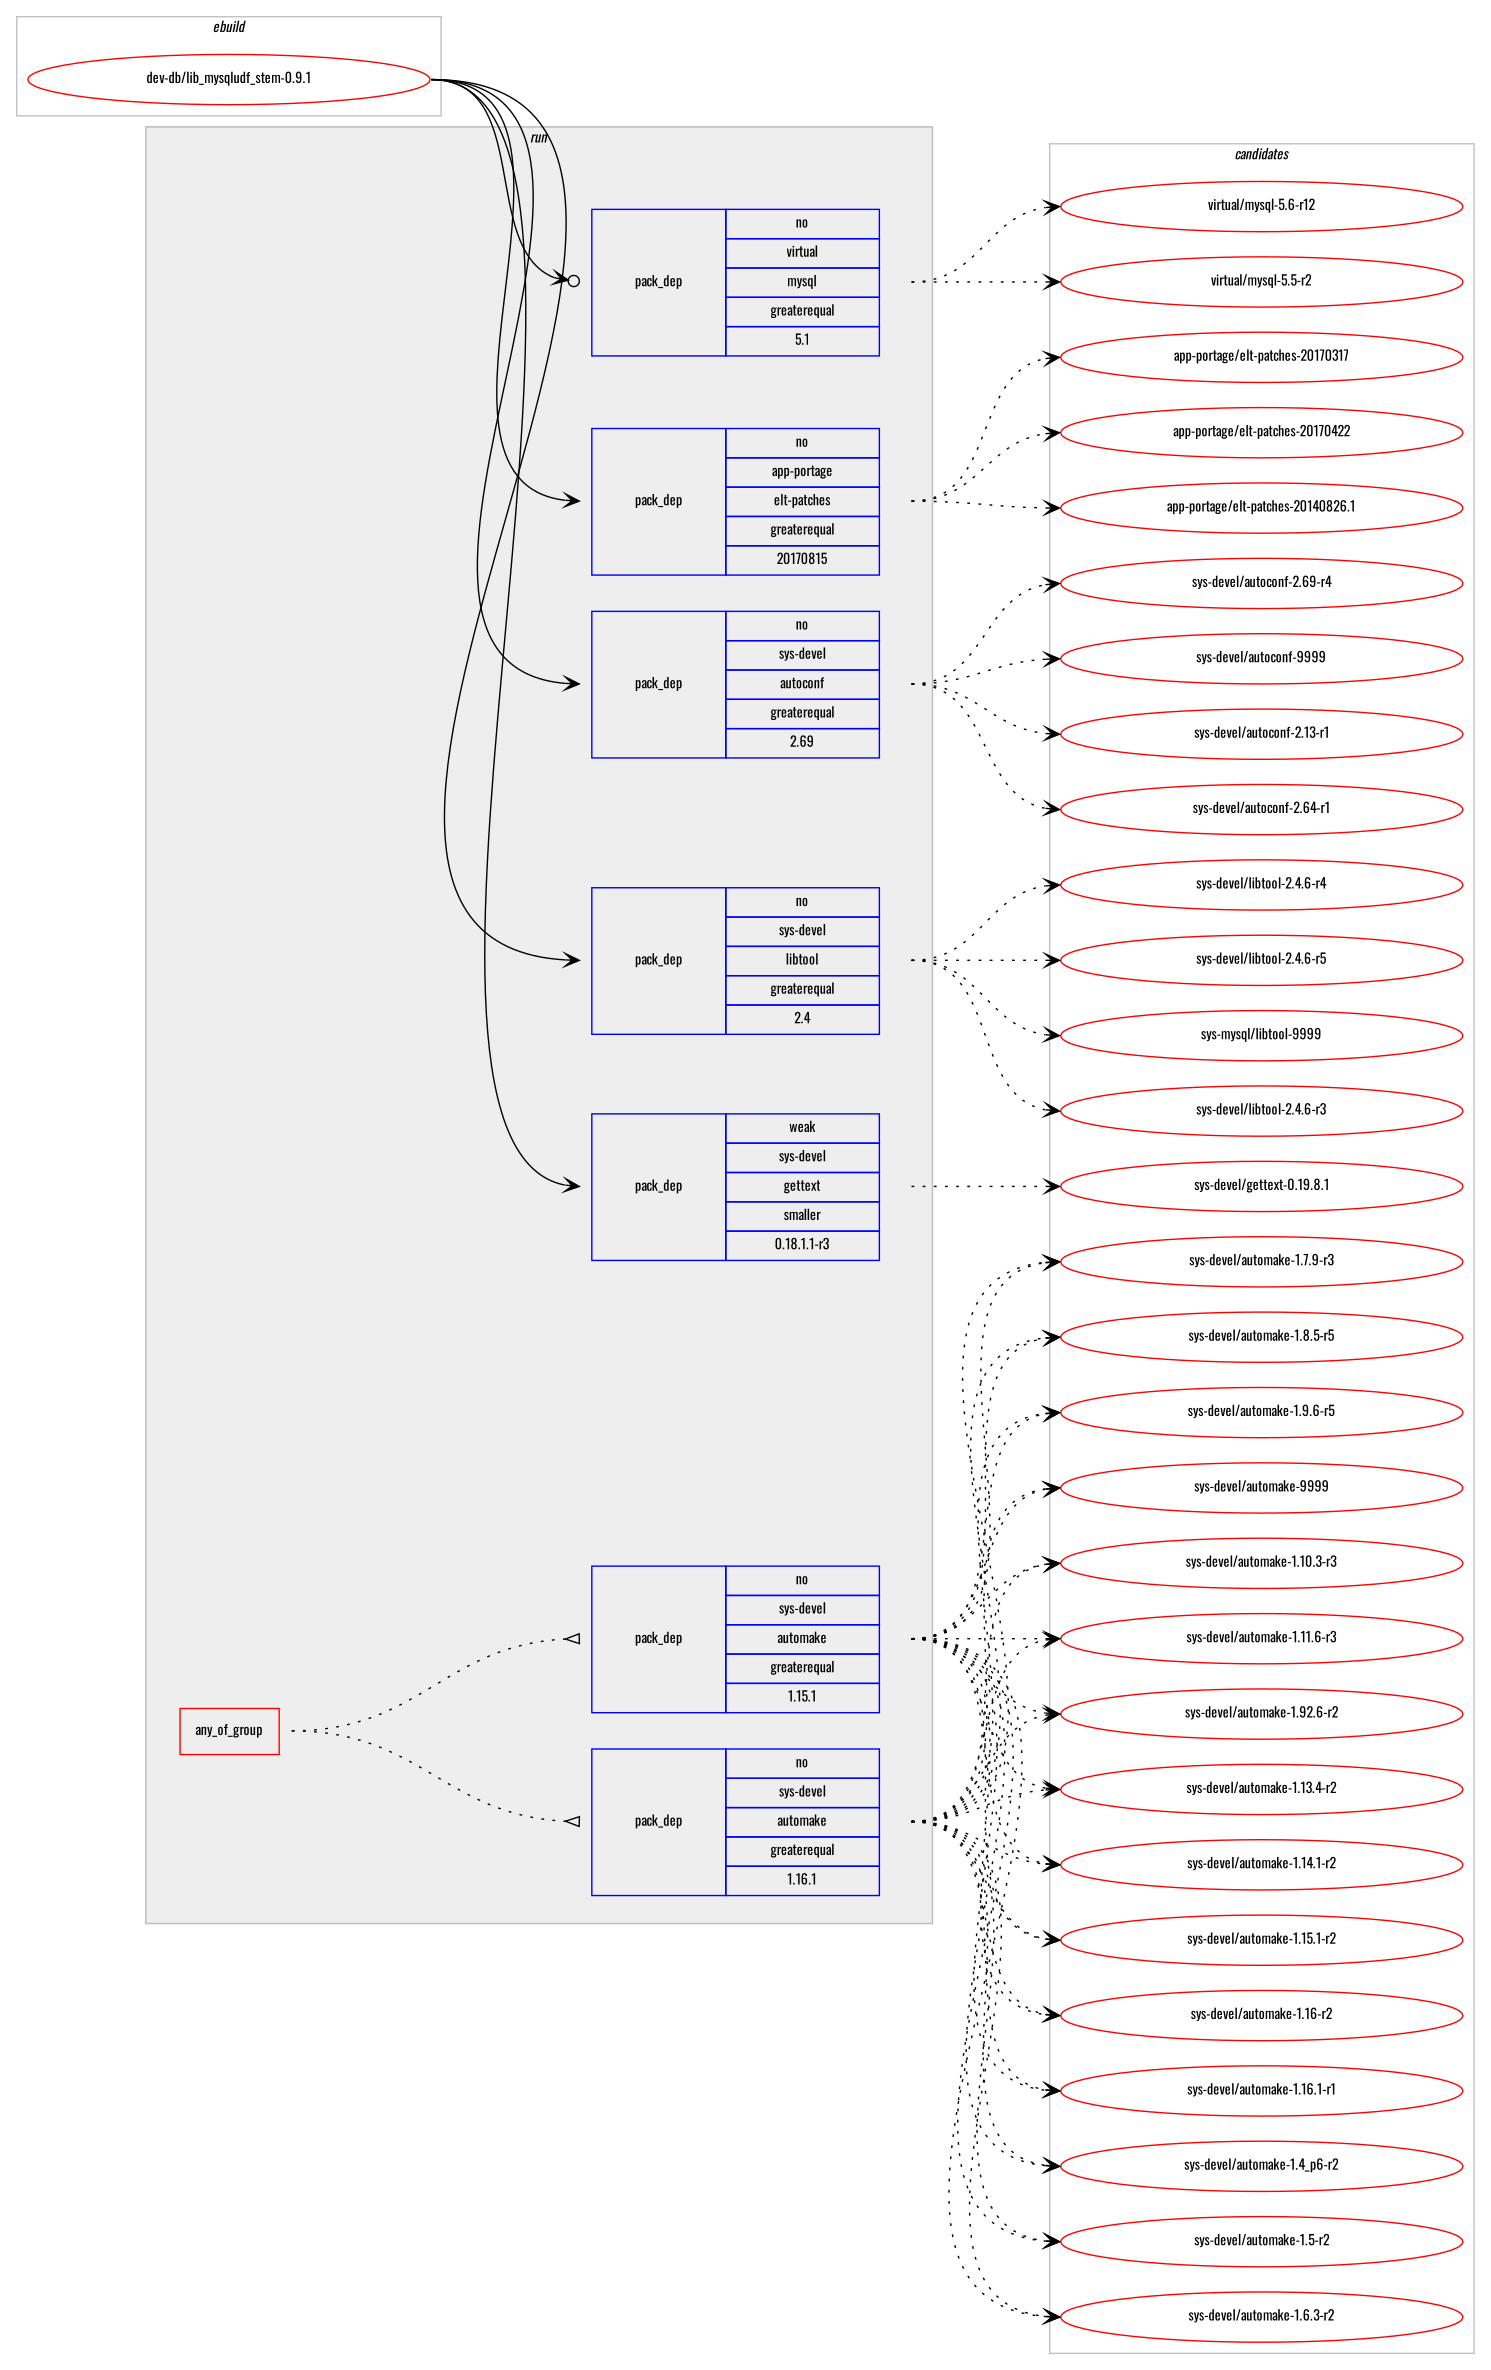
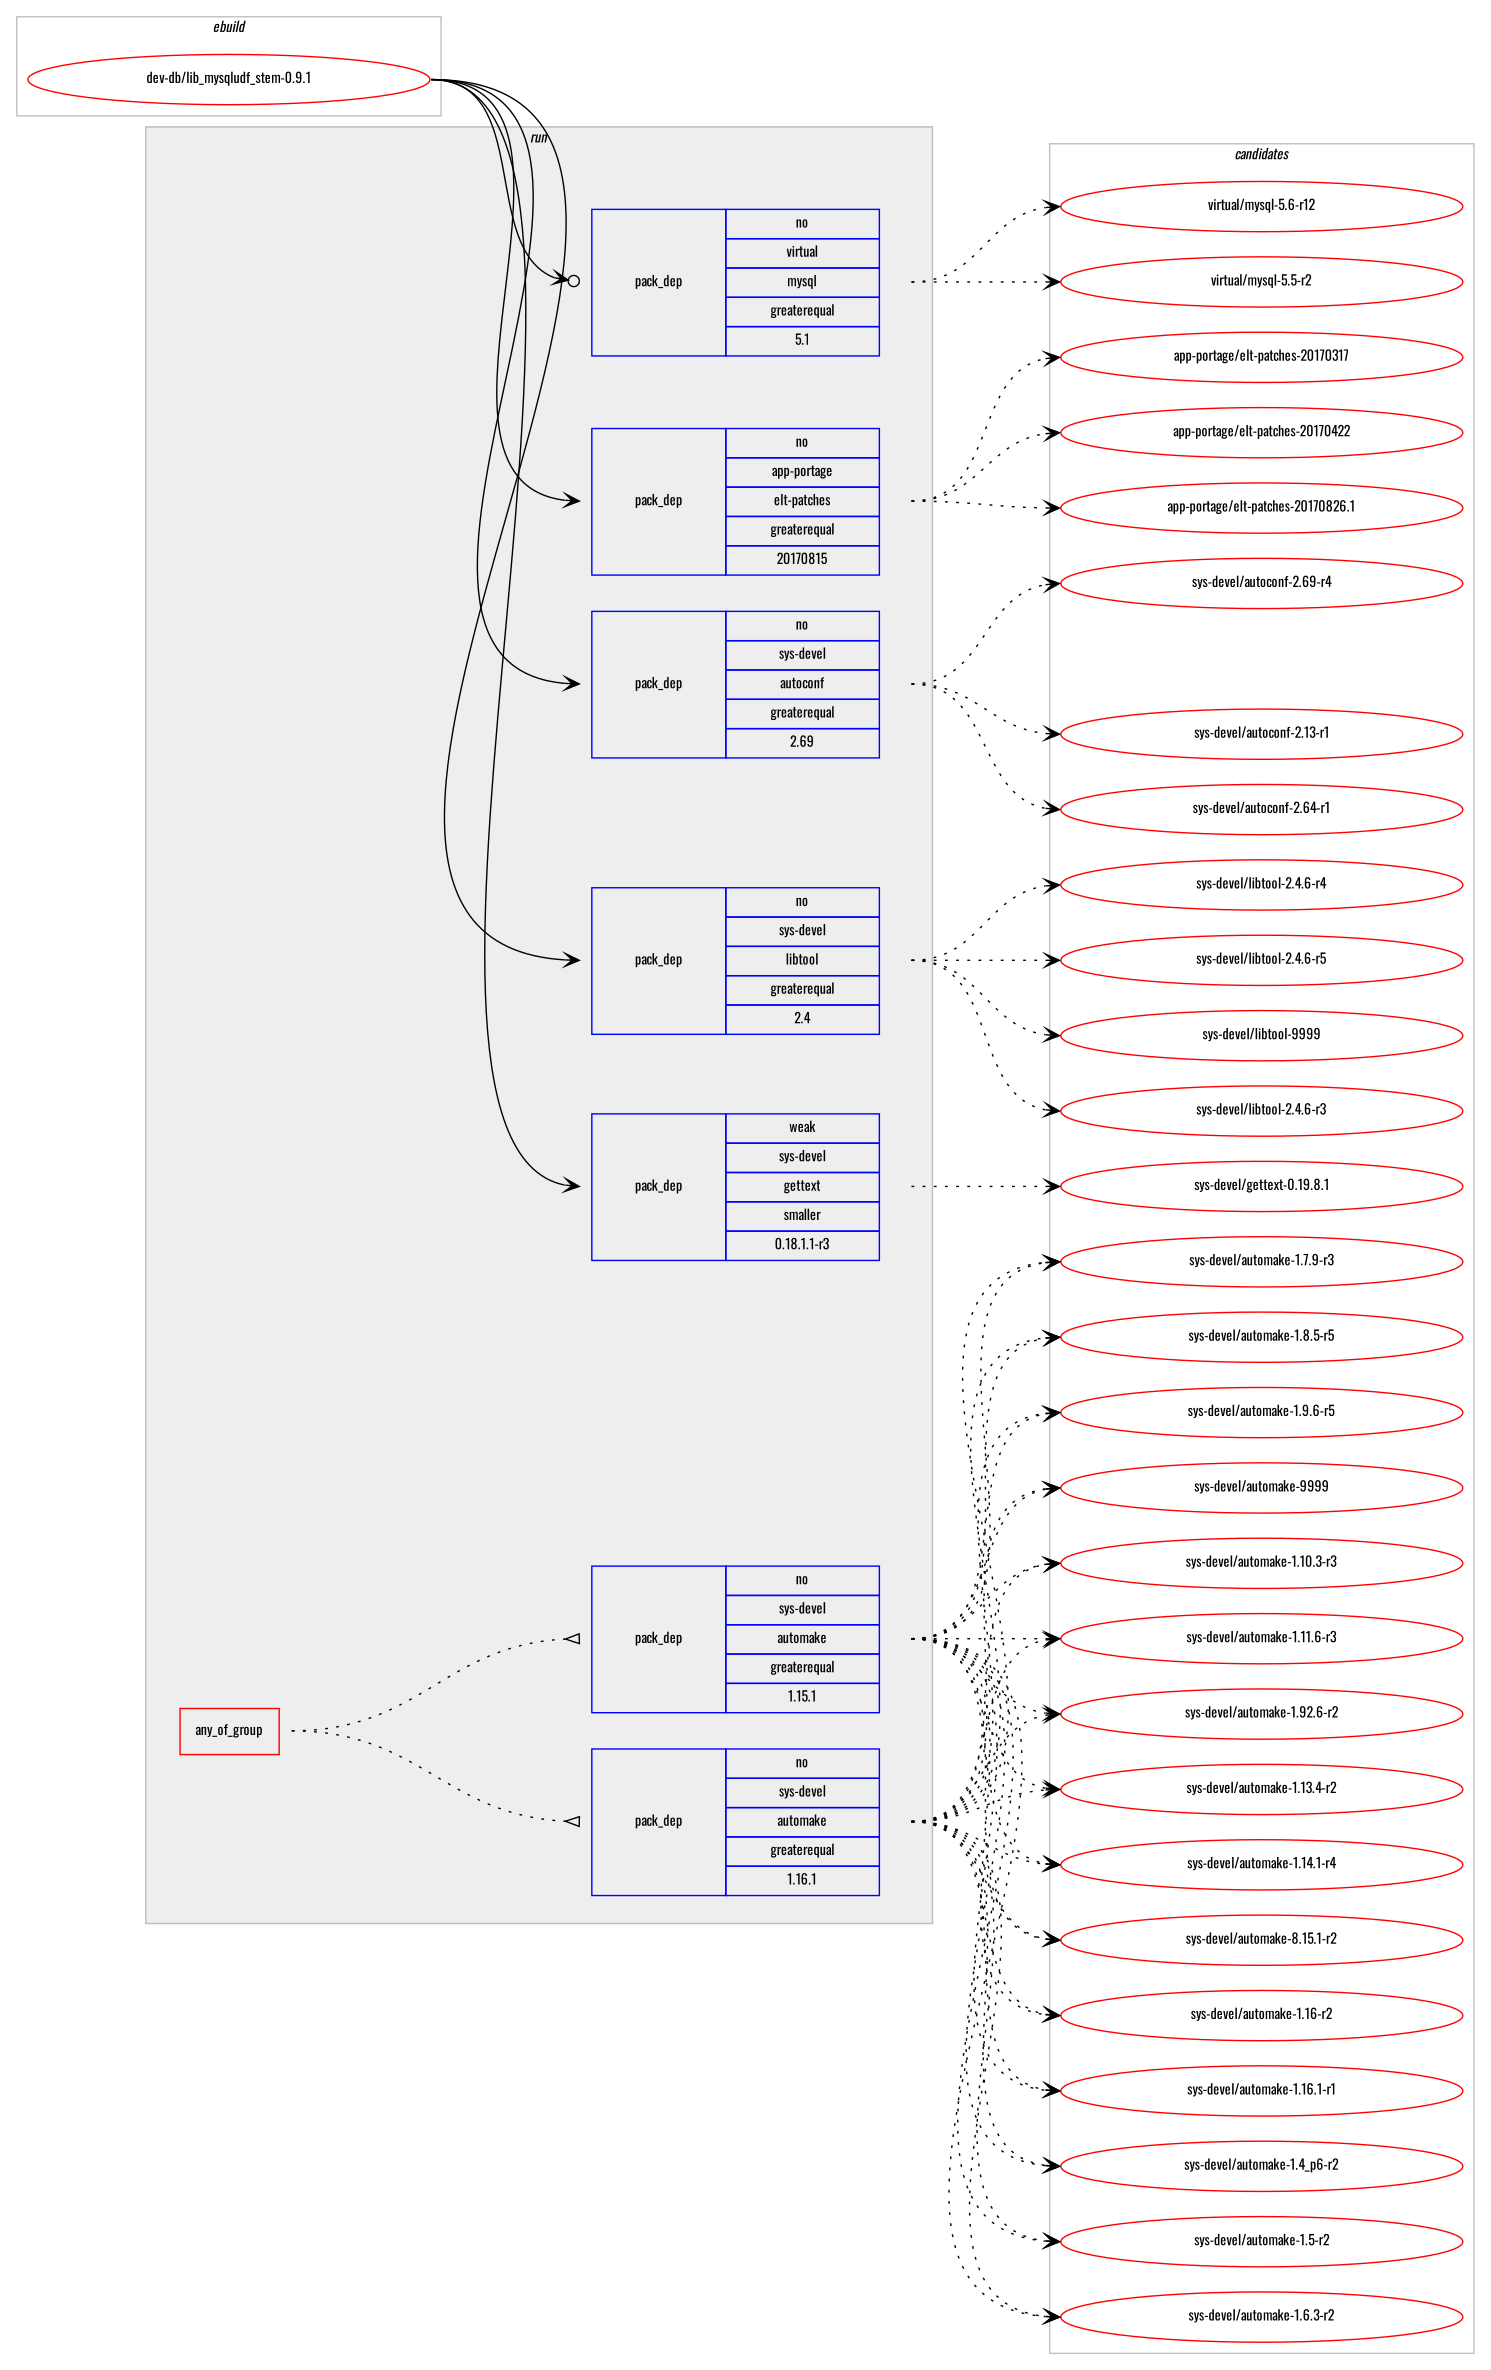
(1262, 508) -> (1262, 508)
(1262, 659) -> none
(1262, 1036) -> (1262, 1036)
(1262, 1865) -> (1262, 1865)
(1262, 1940) -> (1262, 1940)
